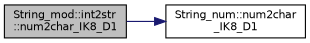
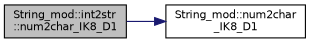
(236, 21) -> (236, 21)
